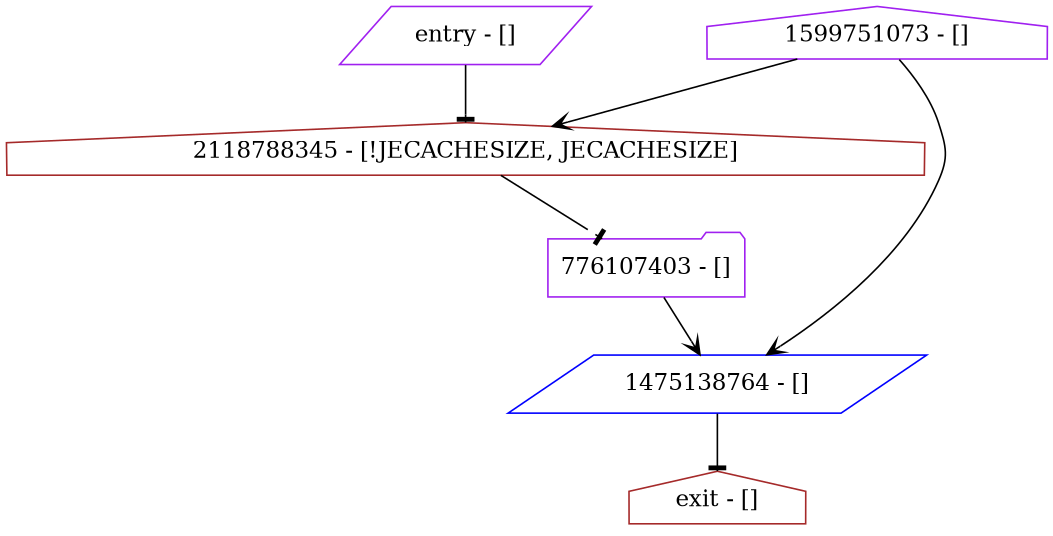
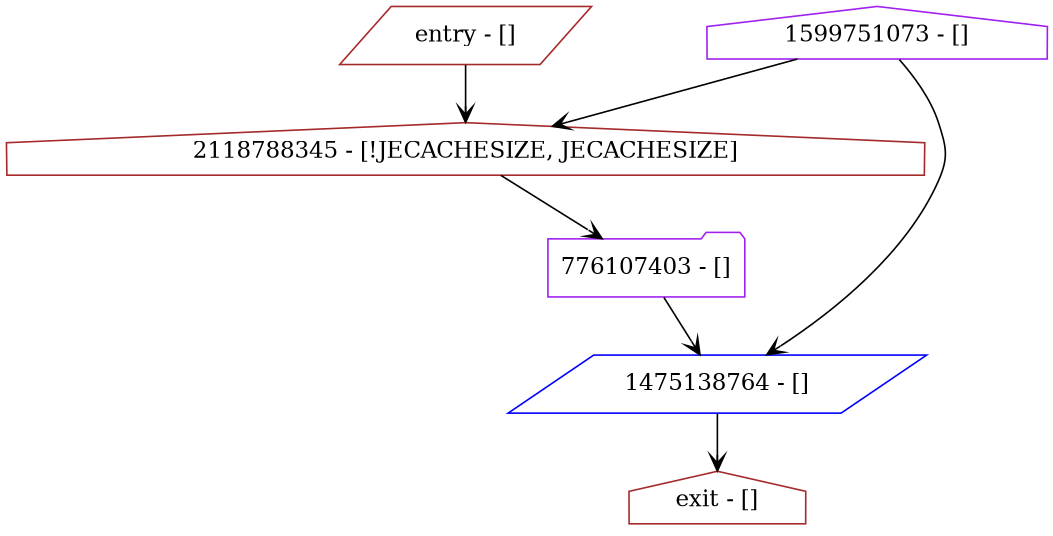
(466, 36) -> (466, 36)
(466, 90) -> (466, 90)
(544, 203) -> (544, 203)
(717, 438) -> (717, 438)
